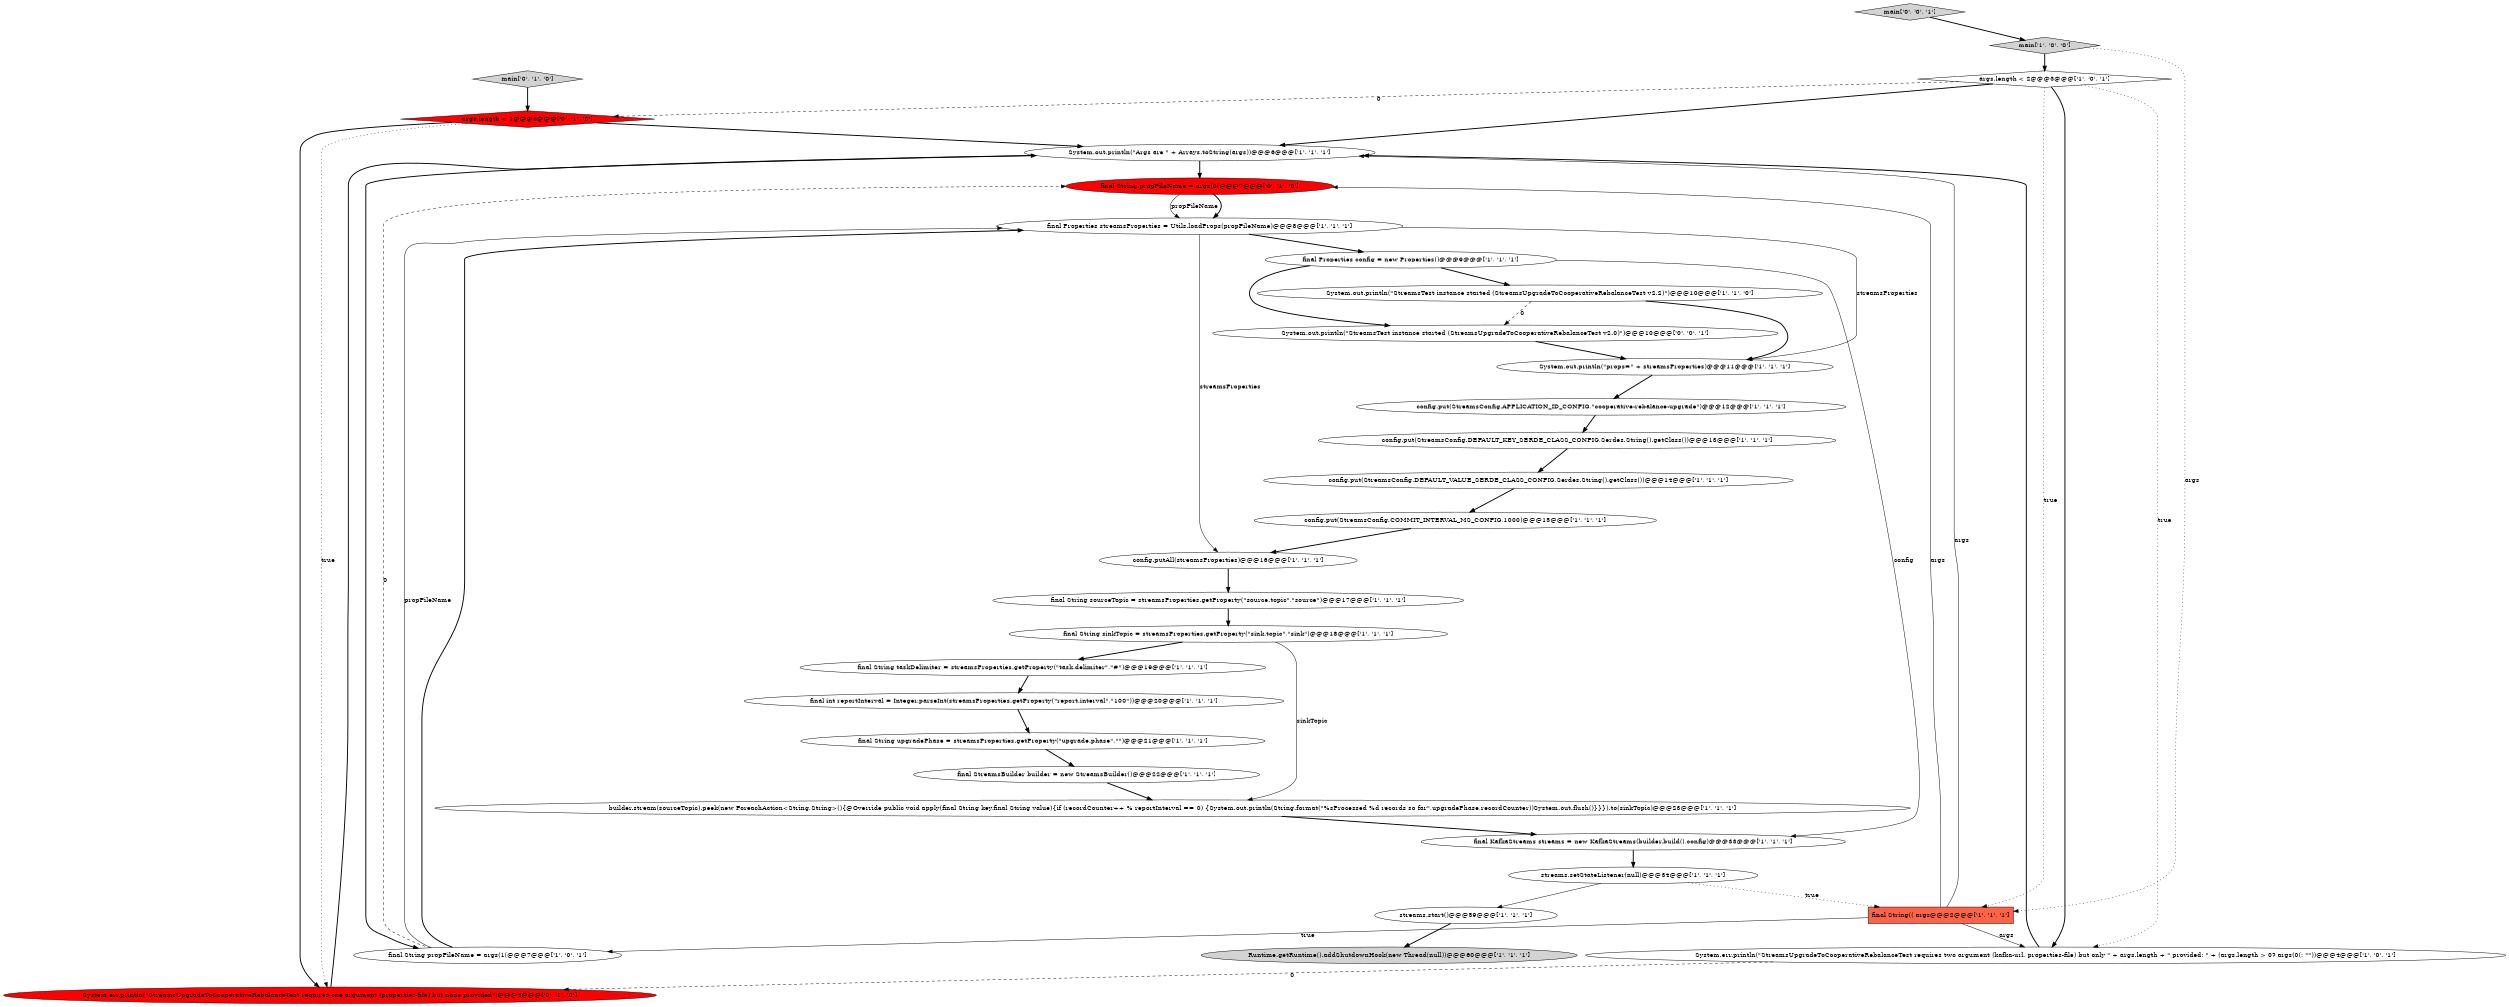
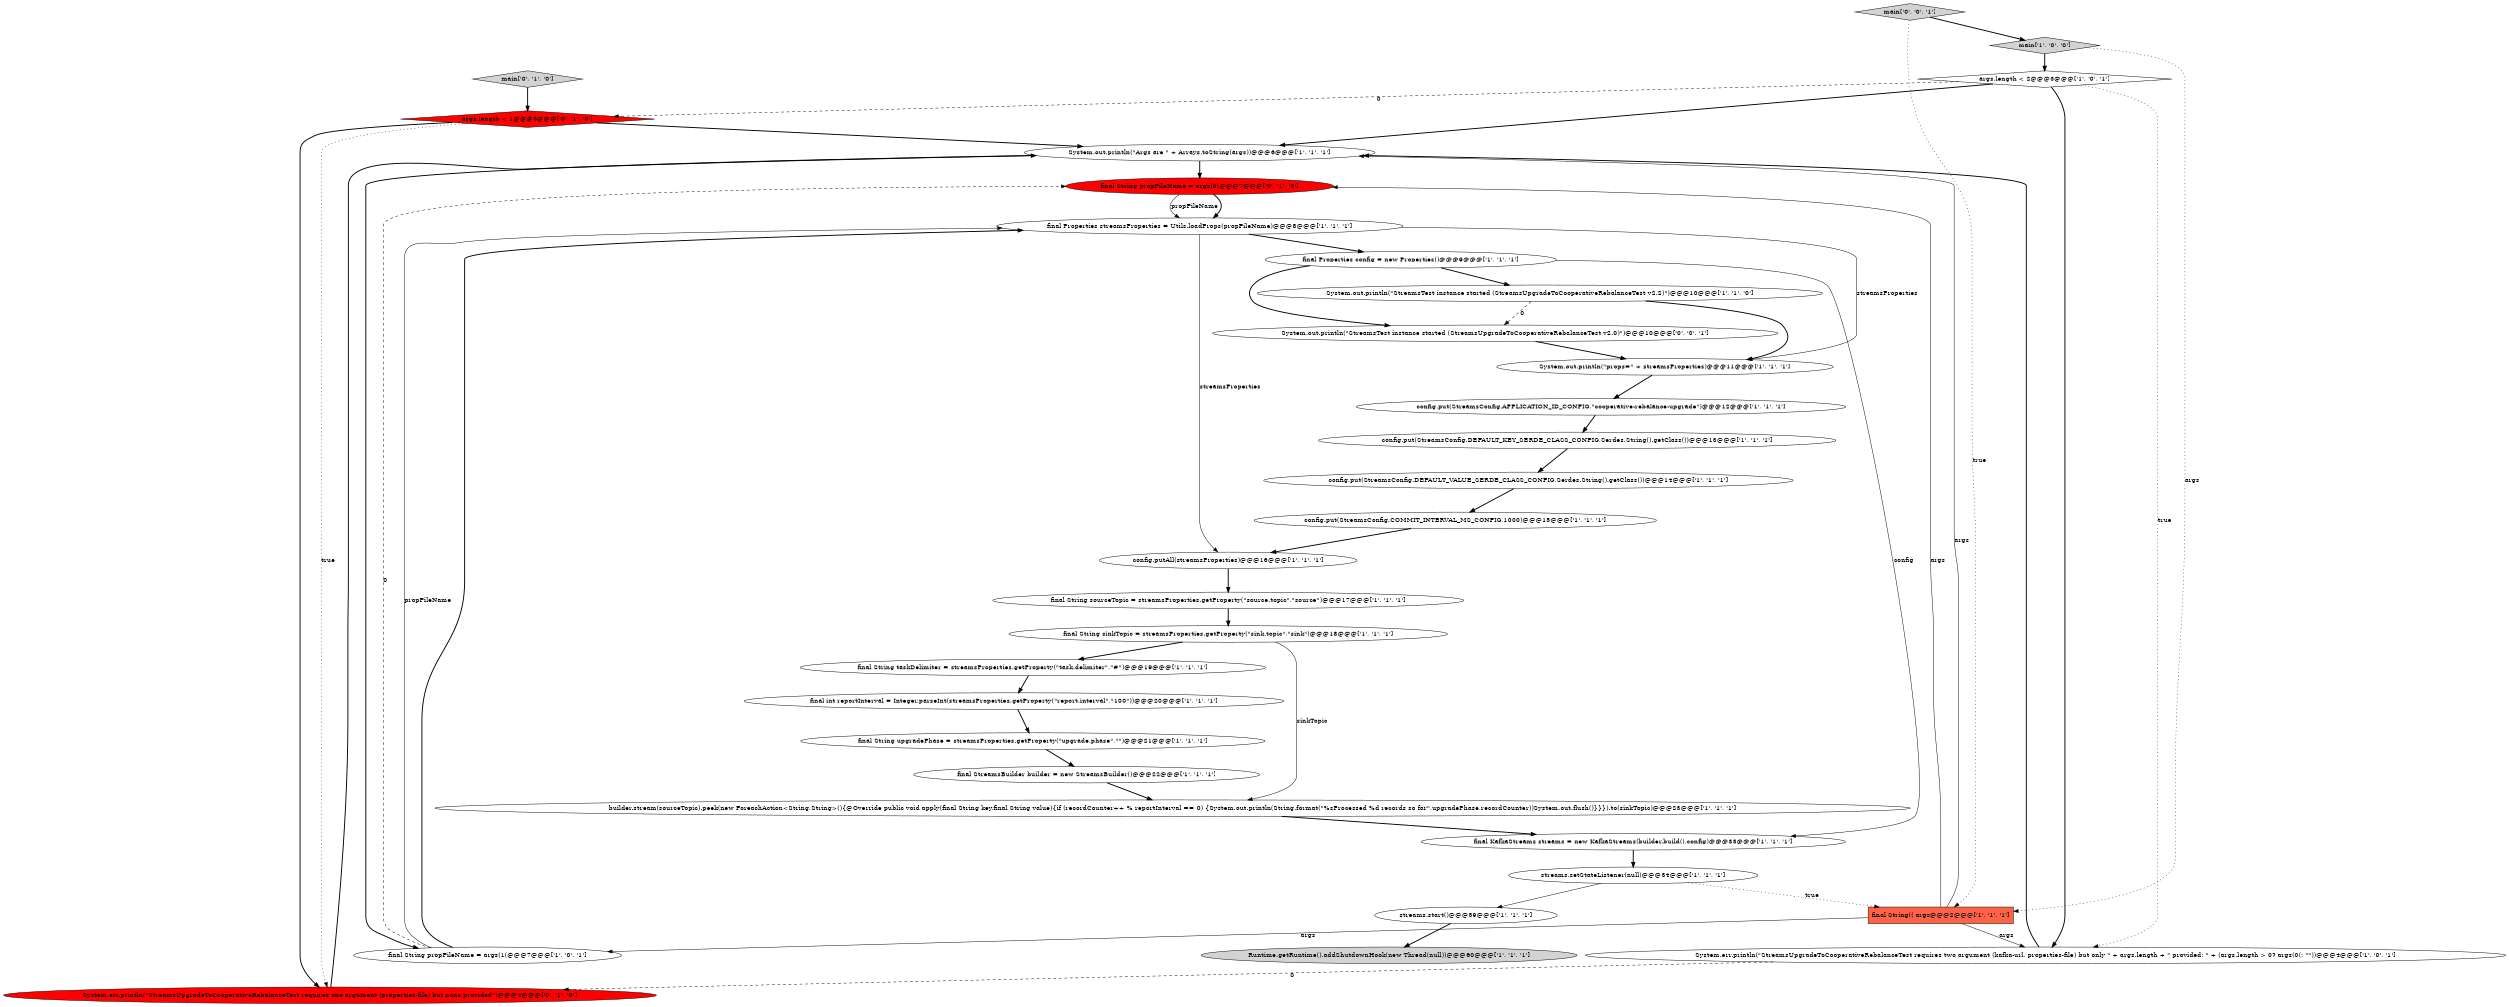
(2044, 515) -> (1973, 458)
(1308, 935) -> (1308, 935)
